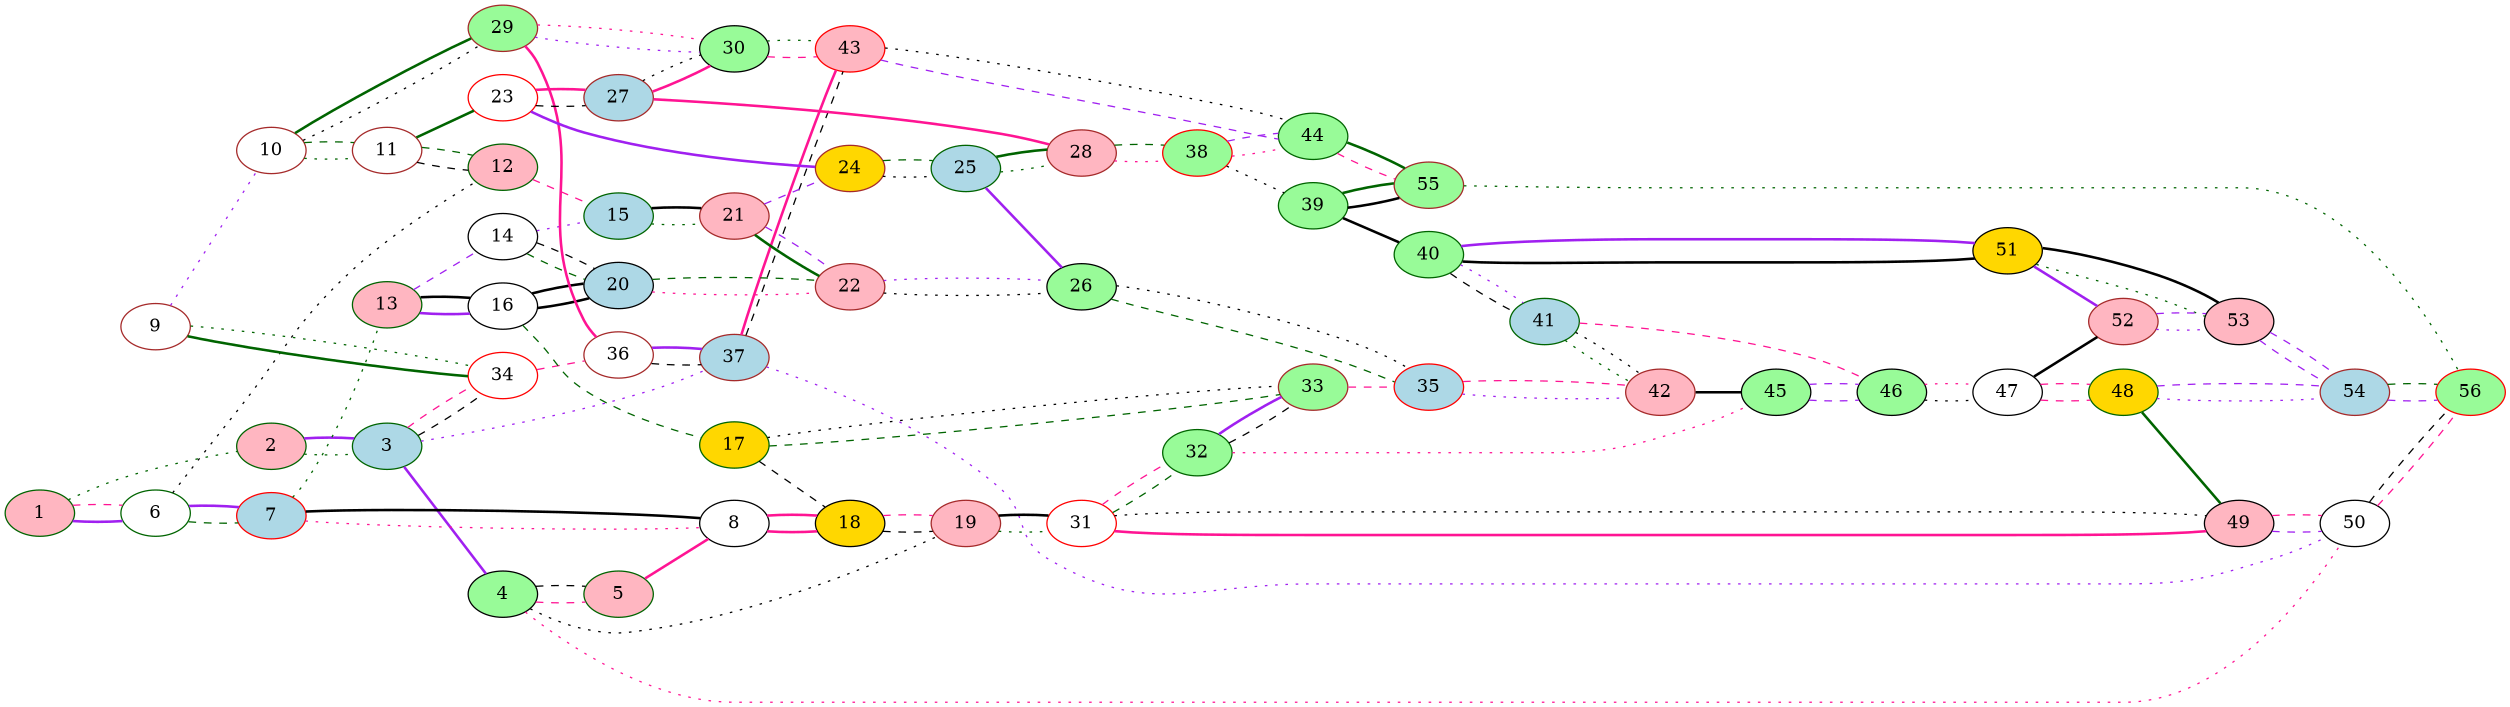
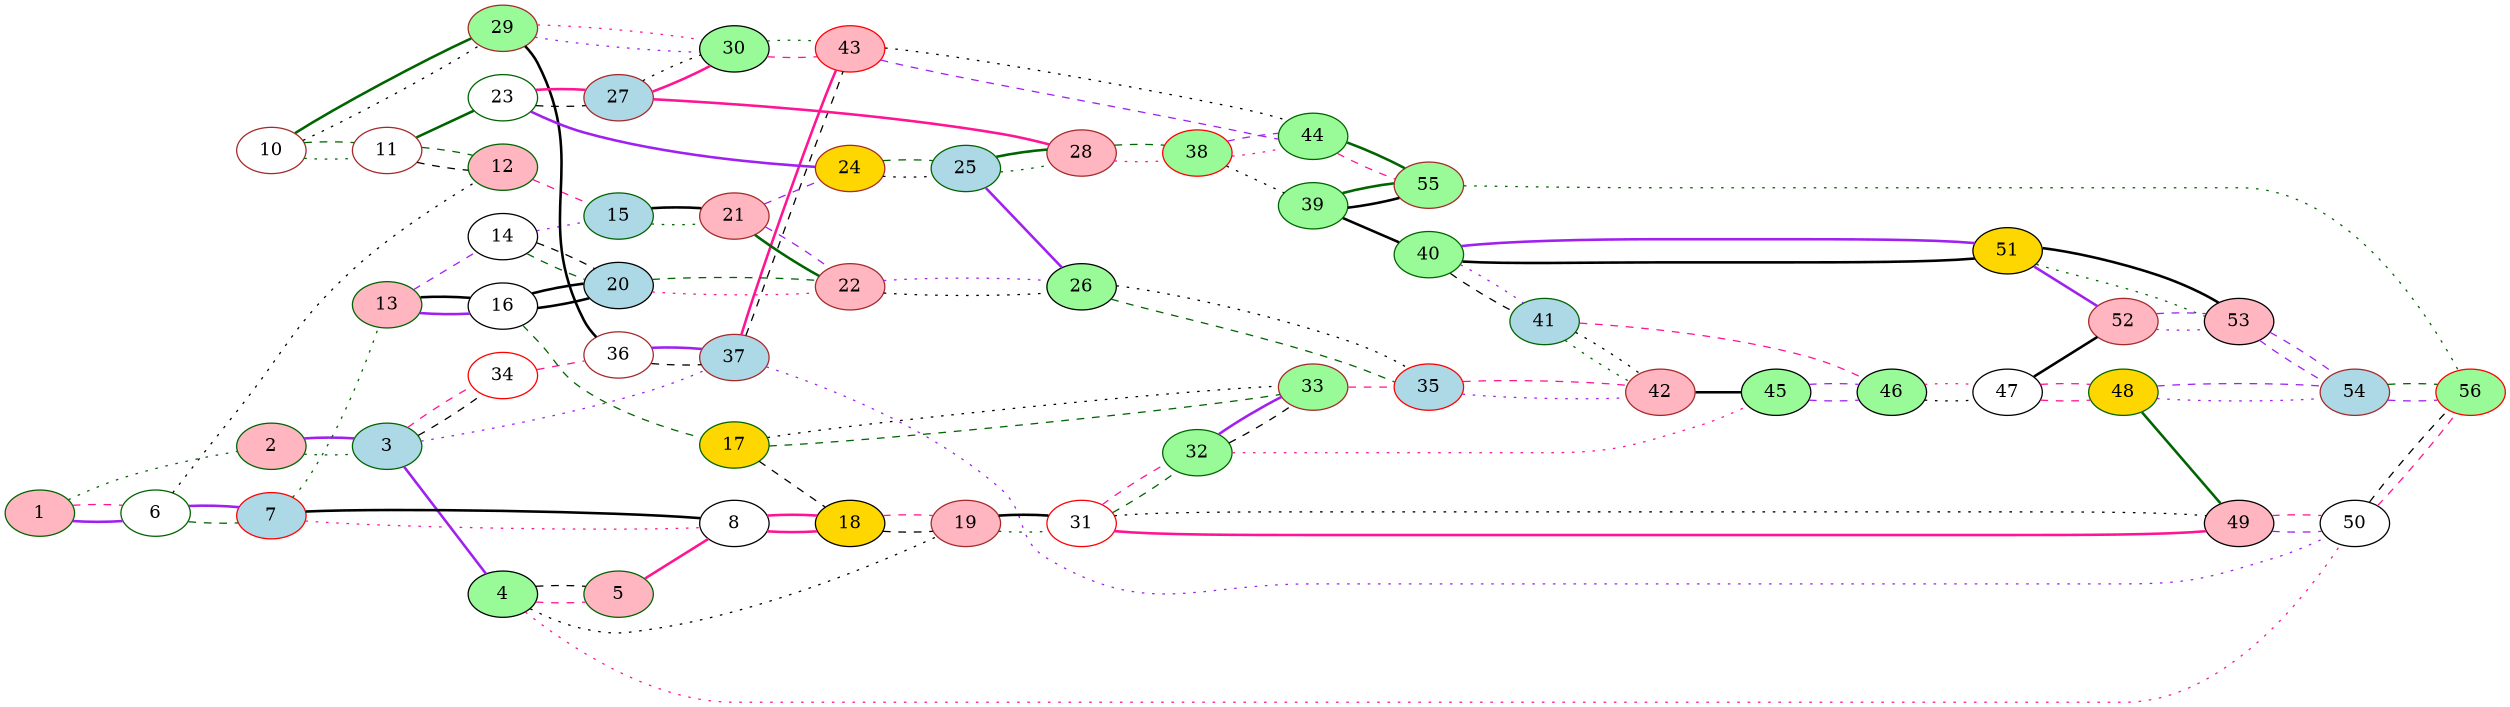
(503, 98) -> (503, 98)
(561, 176) -> (561, 176)
(156, 327) -> none
